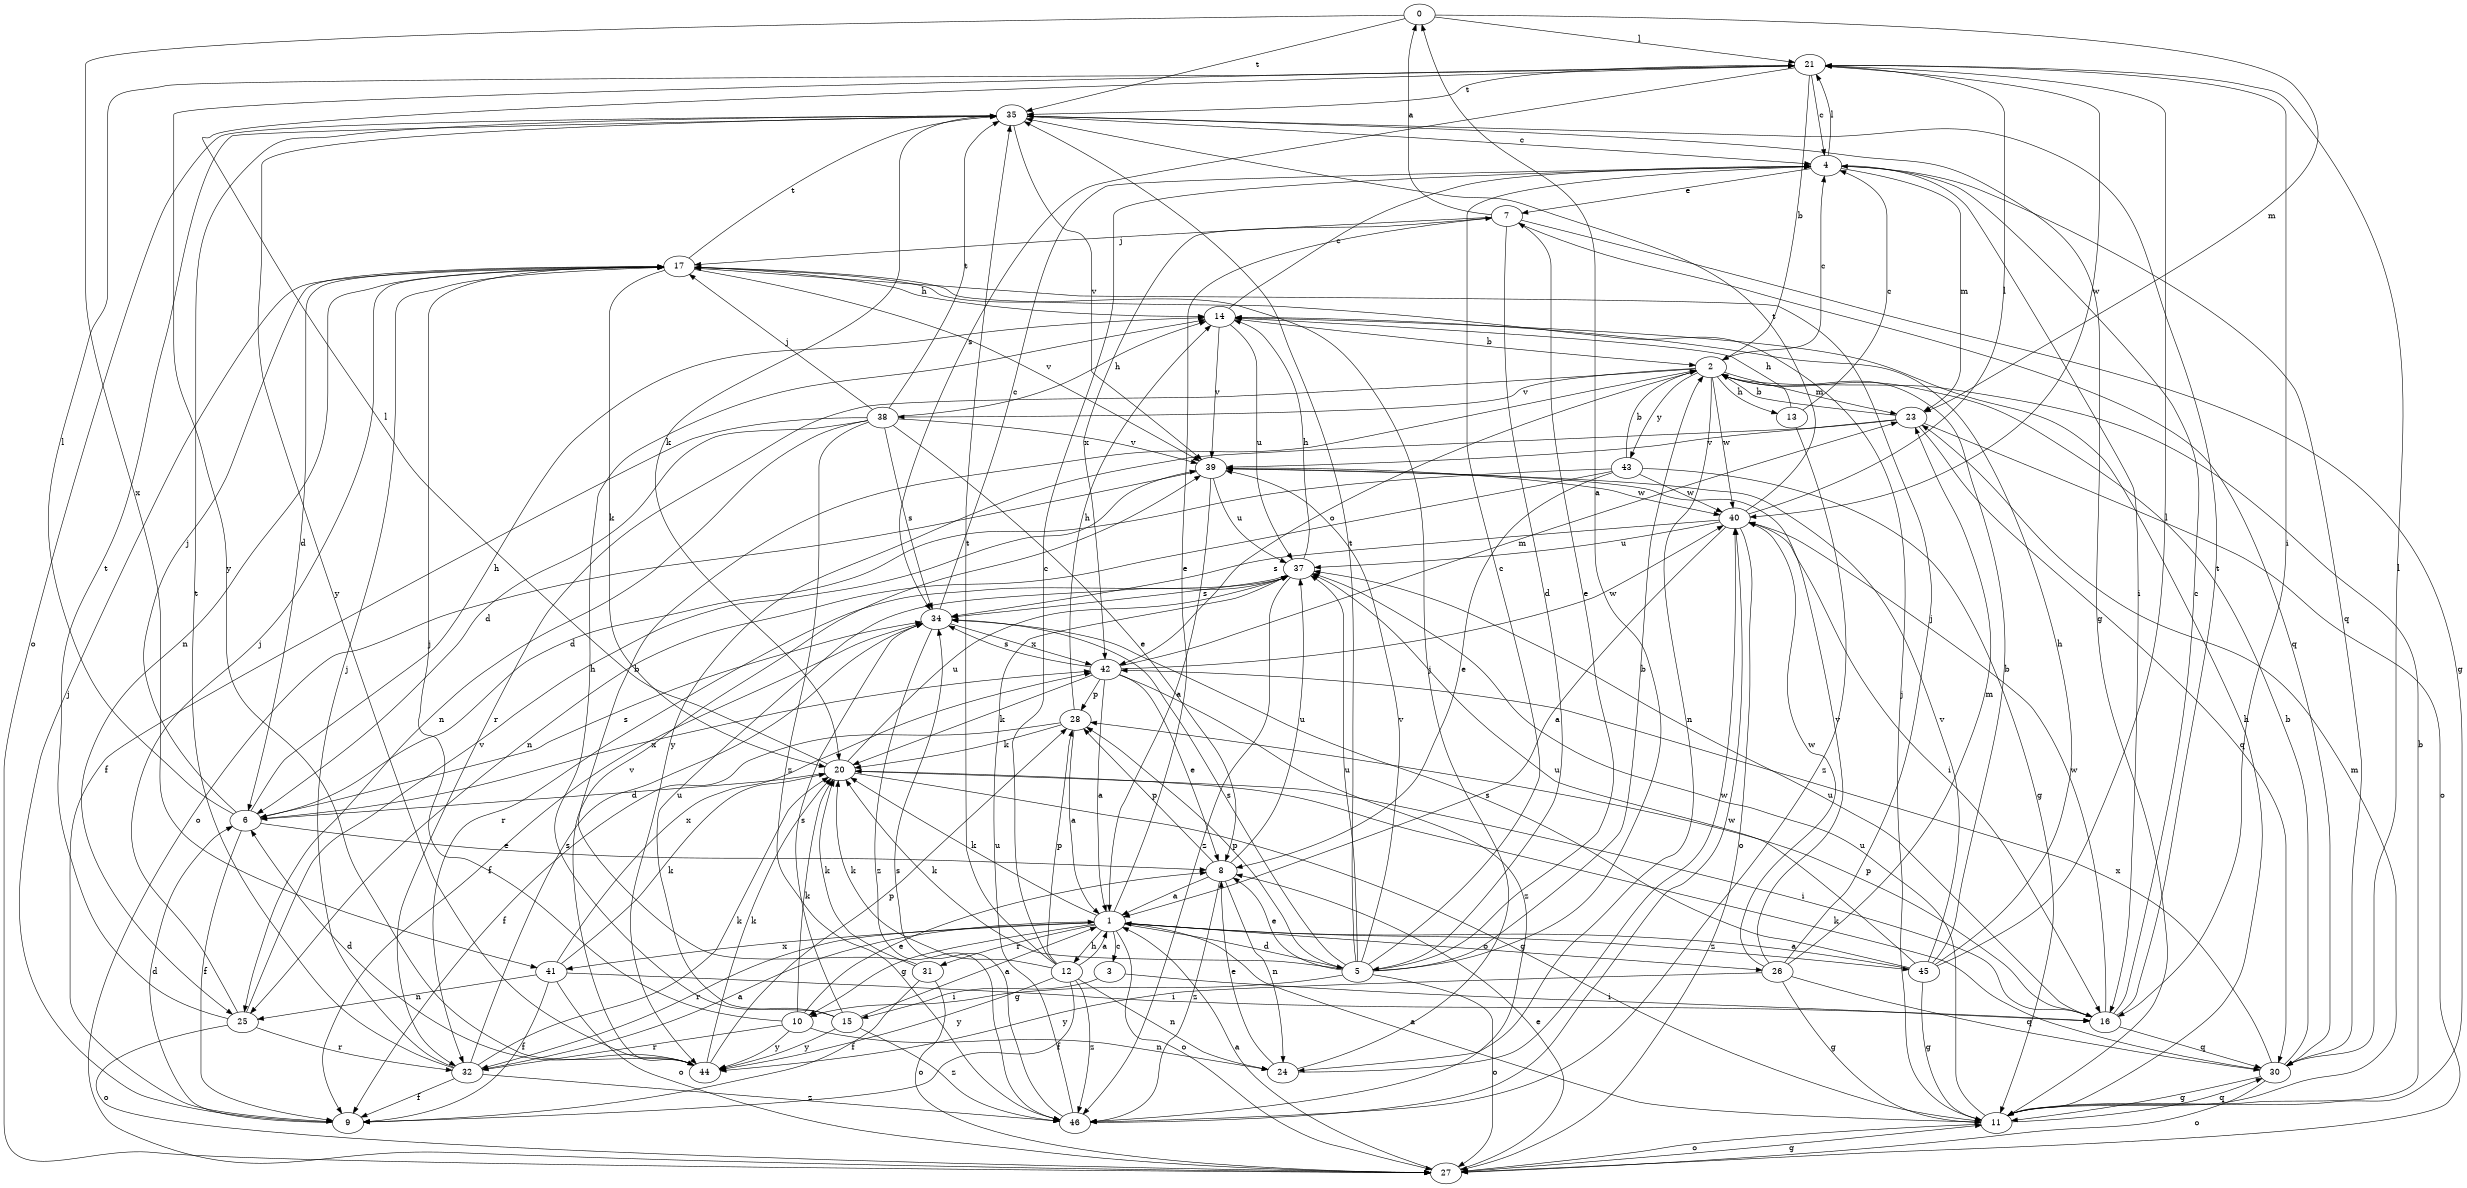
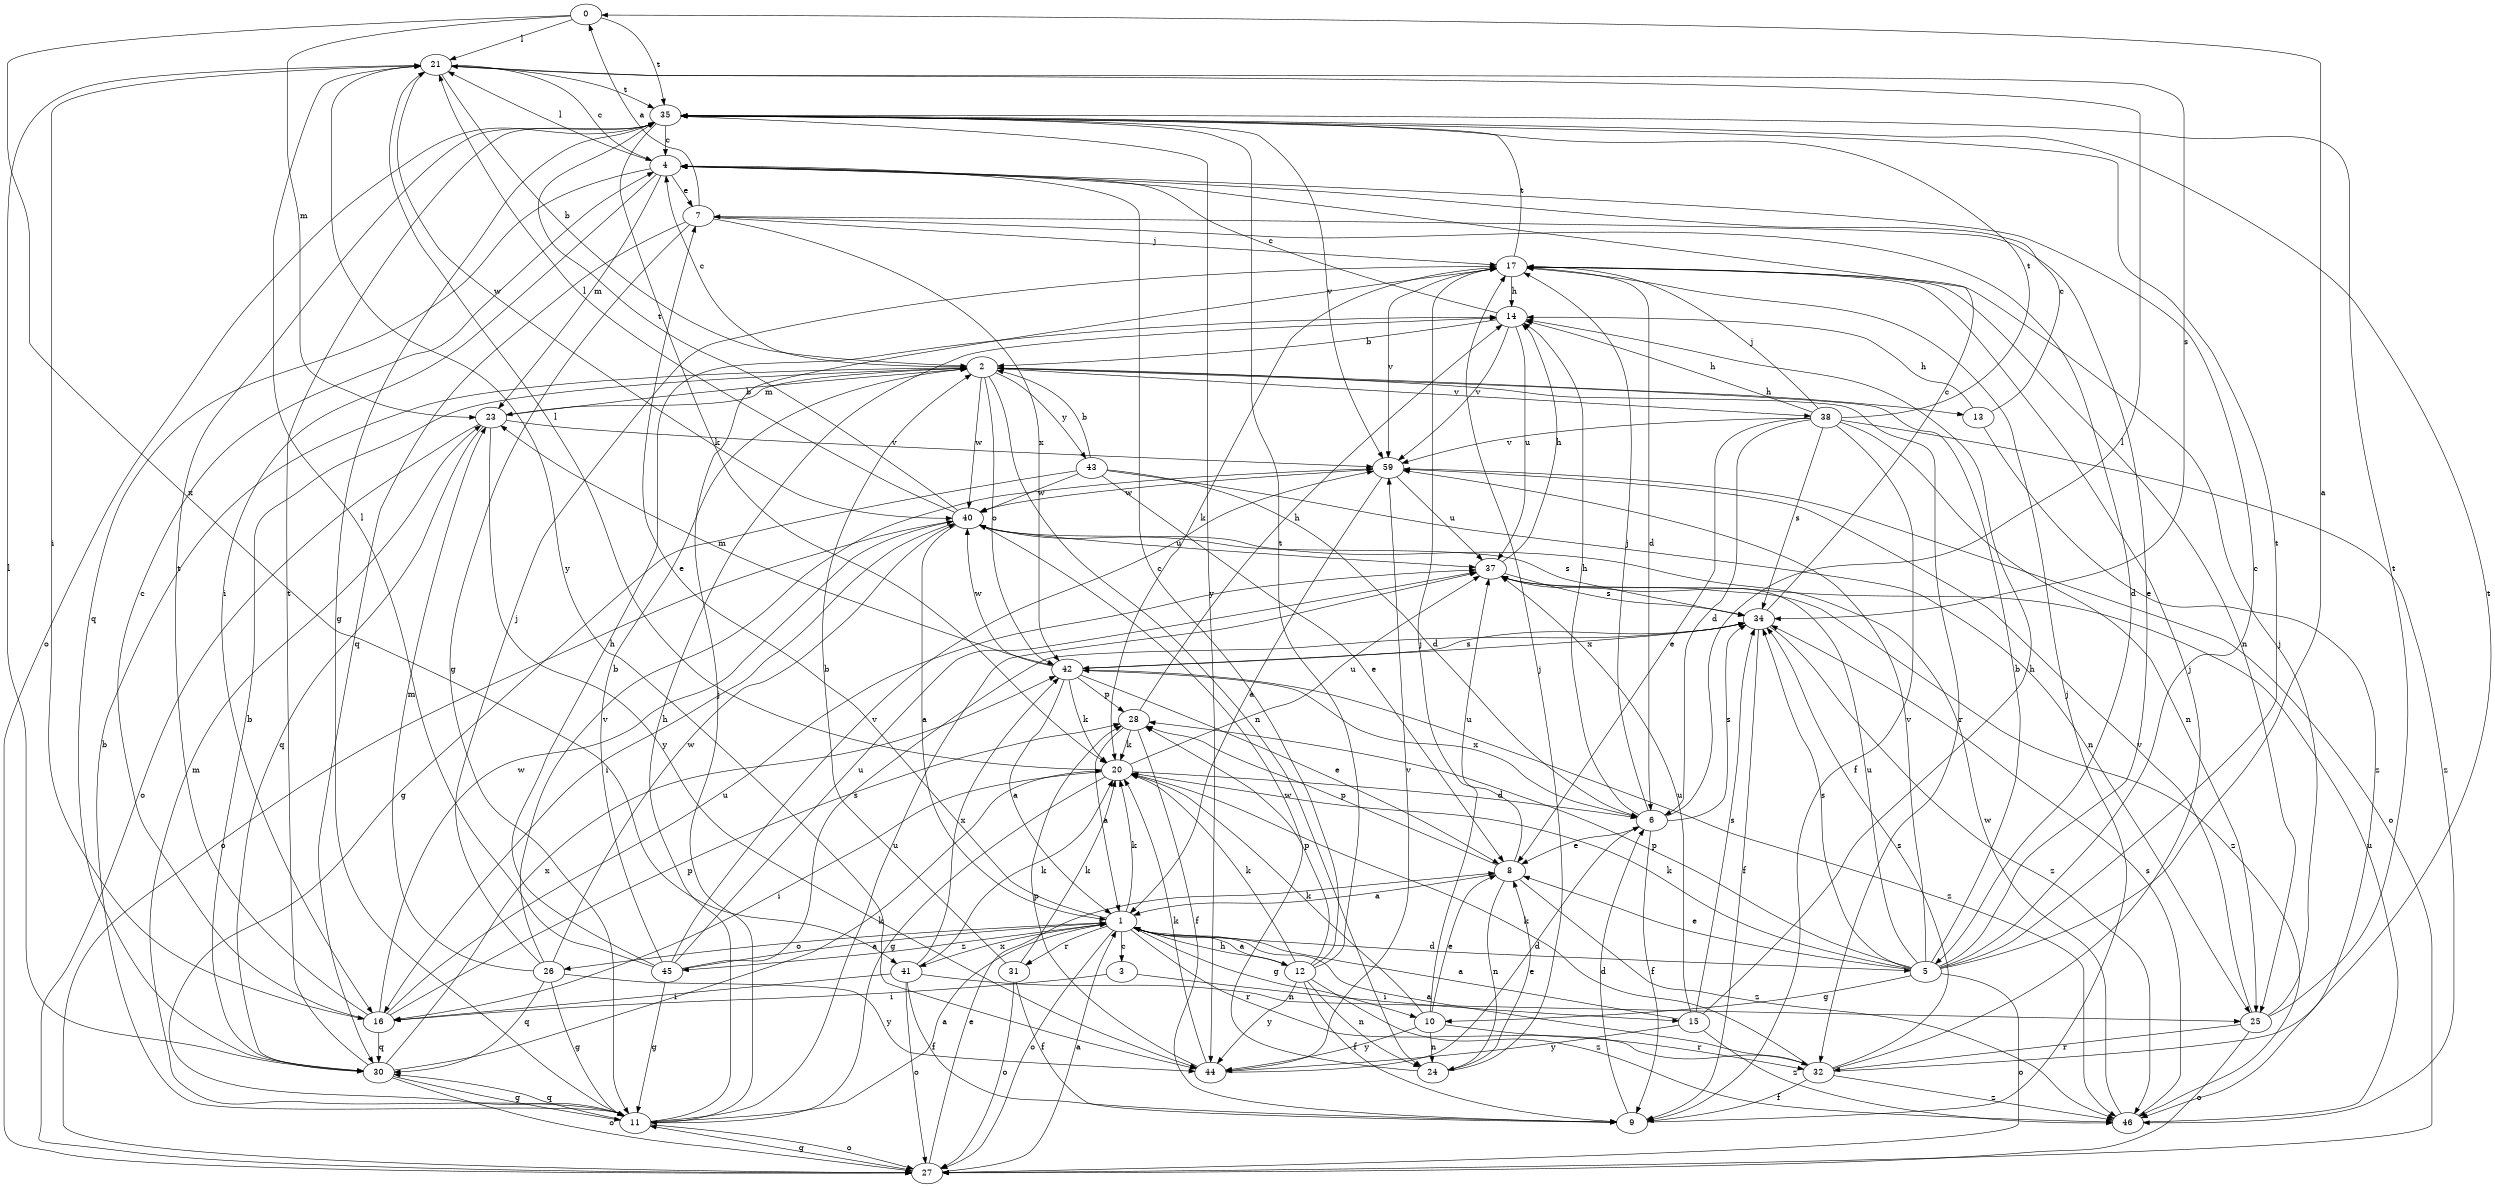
(1211, 468) -> (1388, 468)
none -> (287, 505)
(766, 653) -> none
